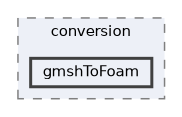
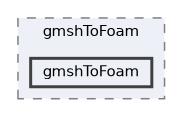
(91, 32) -> (91, 32)
